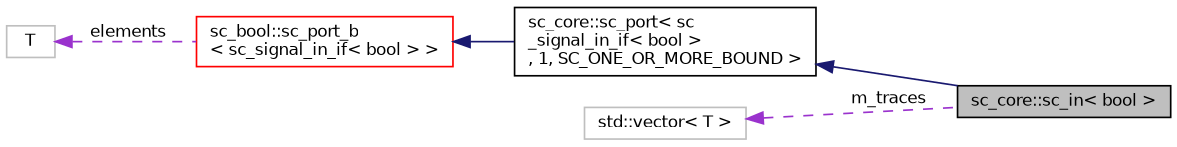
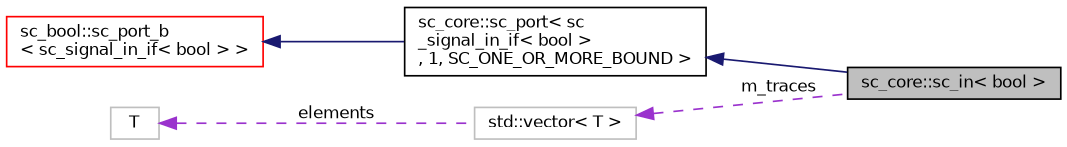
(134, 42) -> (325, 123)
